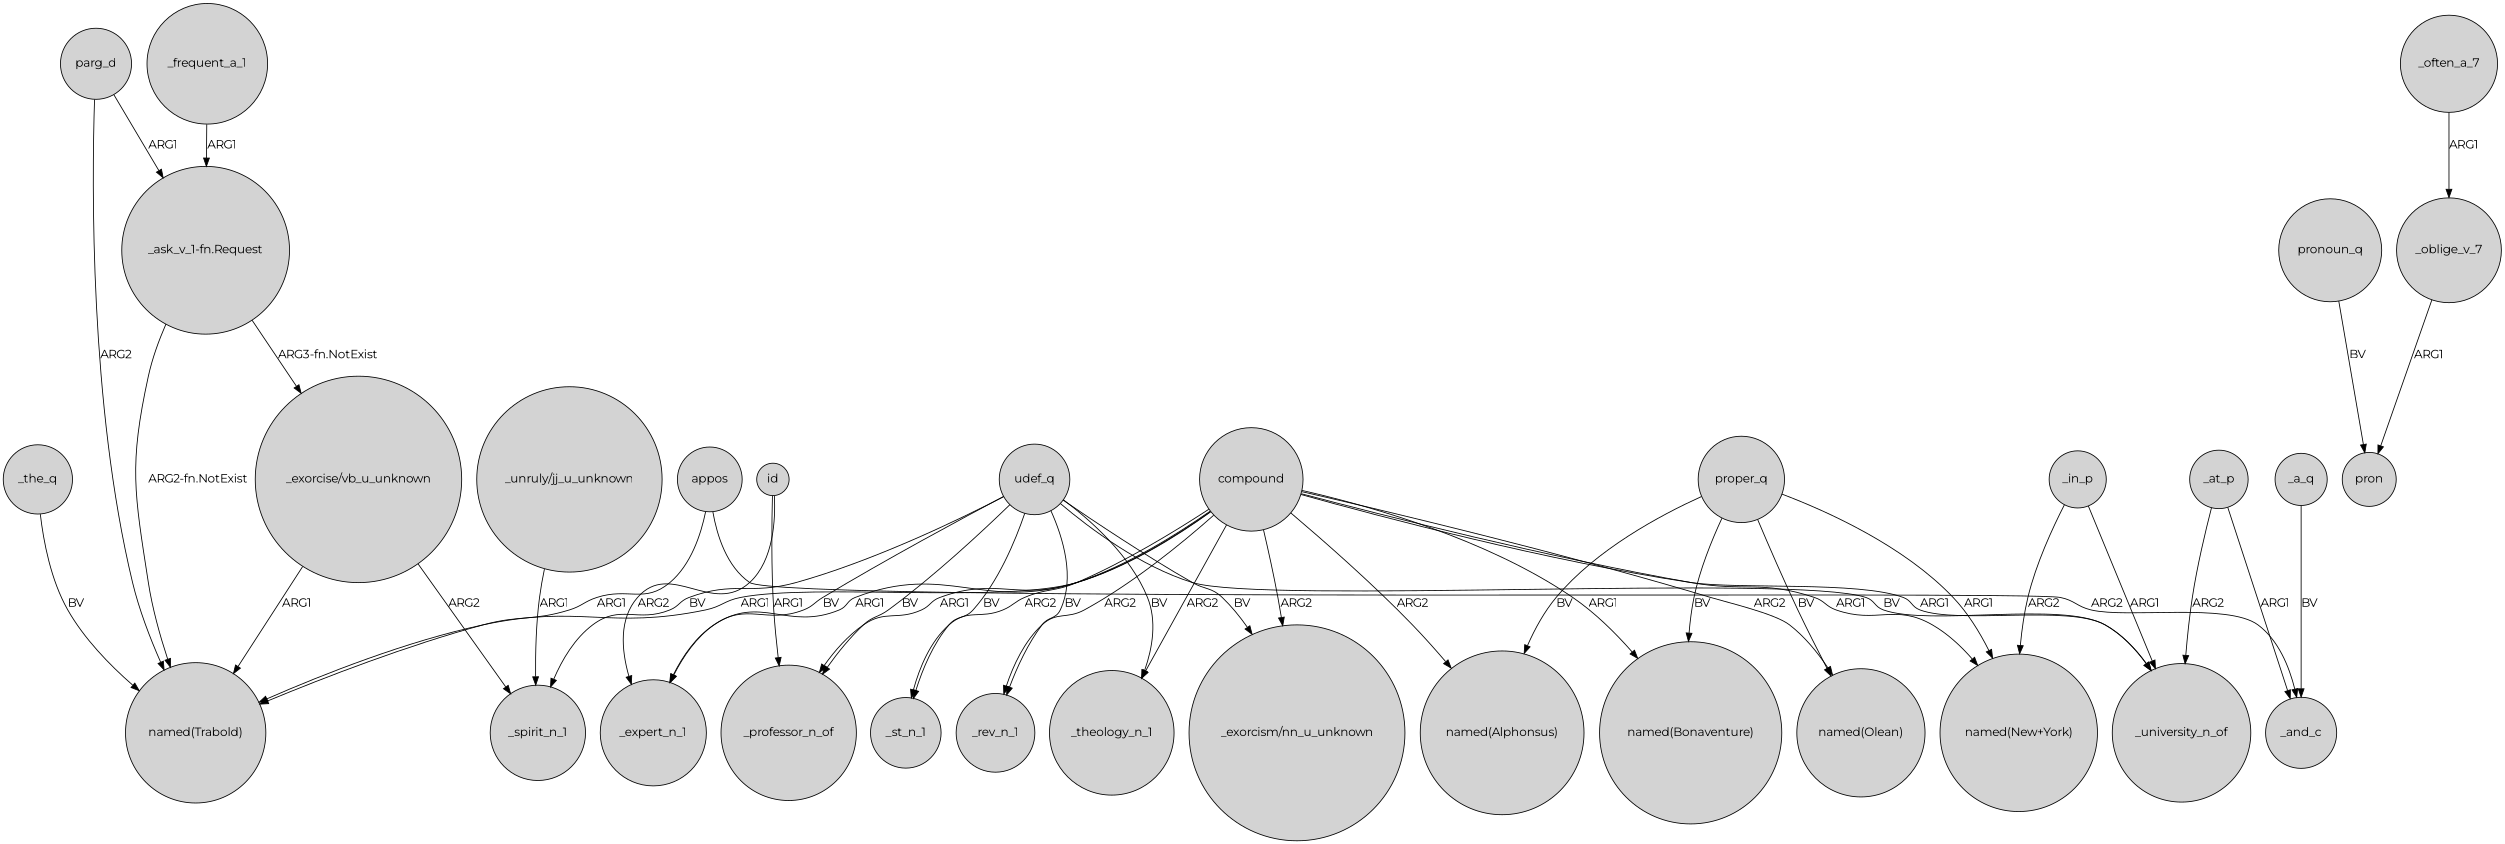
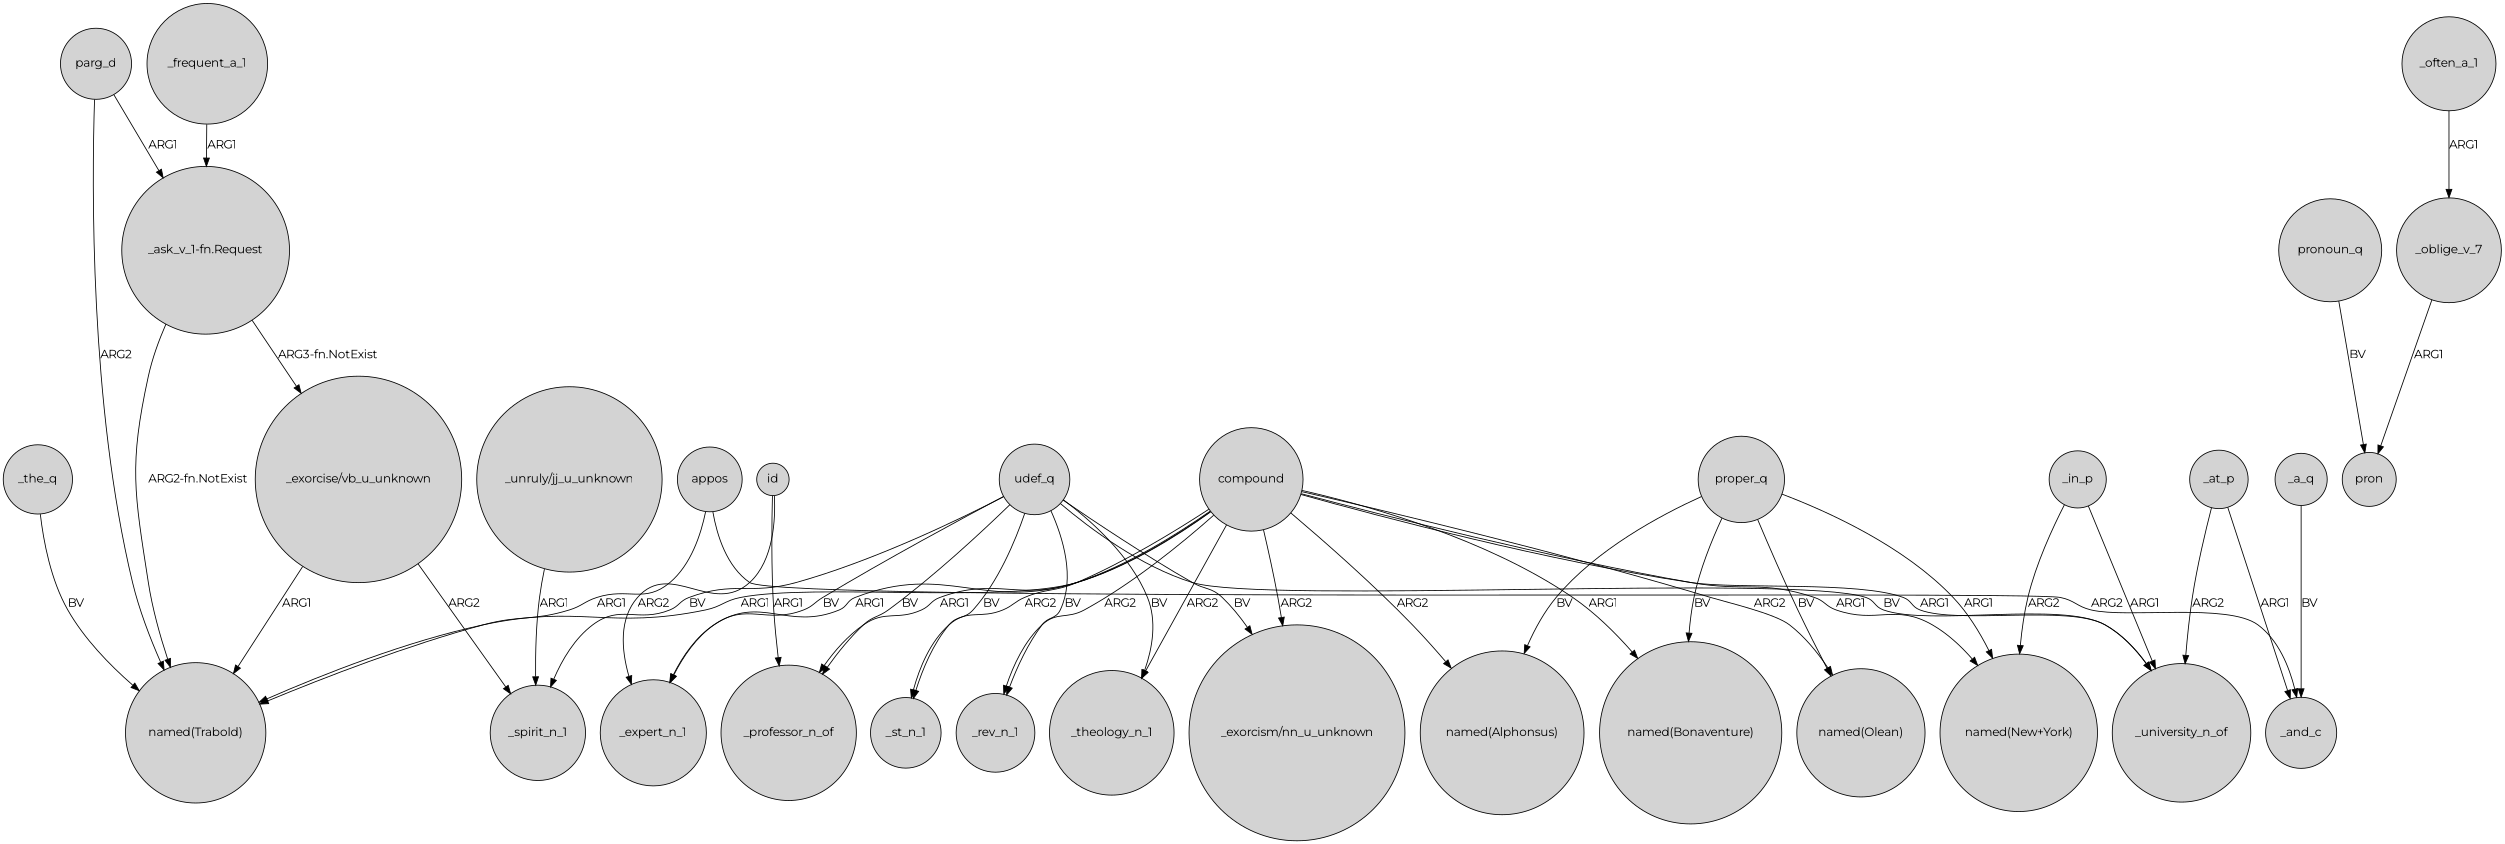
(2449, 64) -> (2449, 64)
